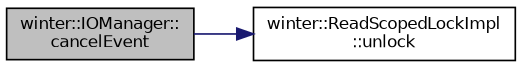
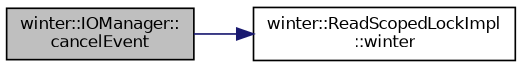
(384, 34) -> (384, 34)
